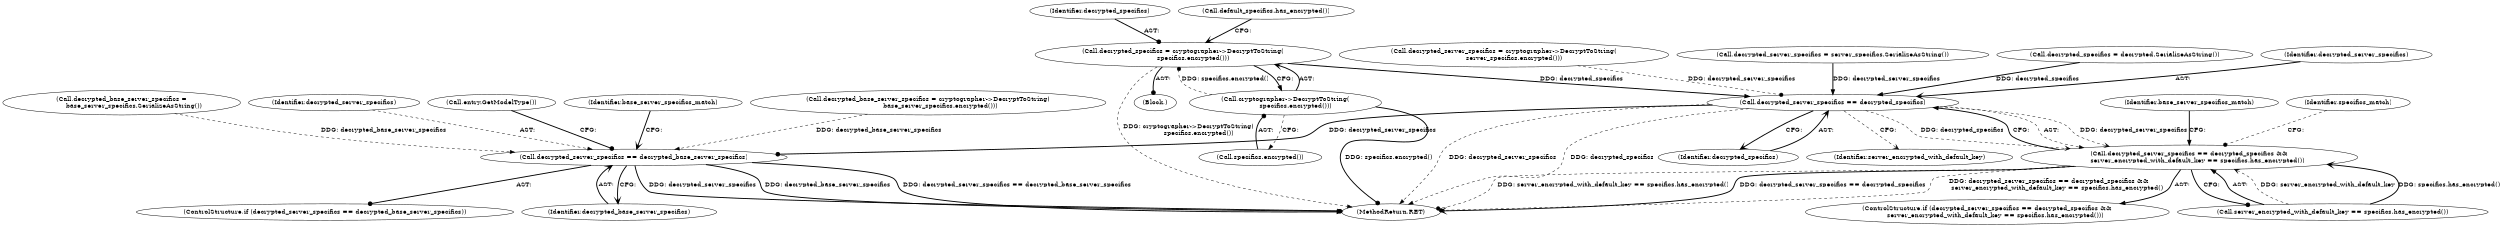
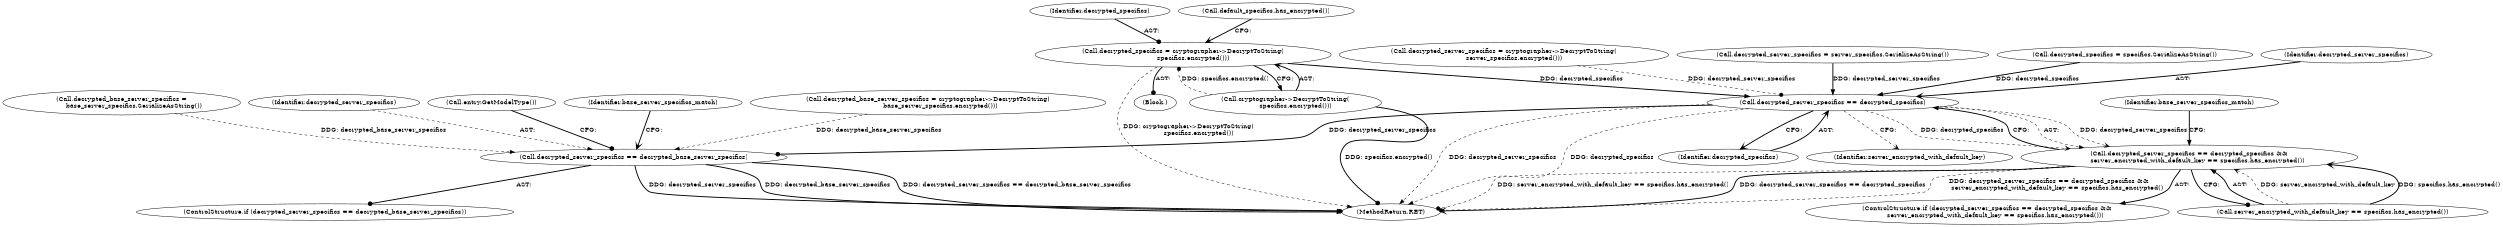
(2125, 55) -> (2125, 55)
(2348, 103) -> none
(1260, 157) -> none
(619, 212) -> none
